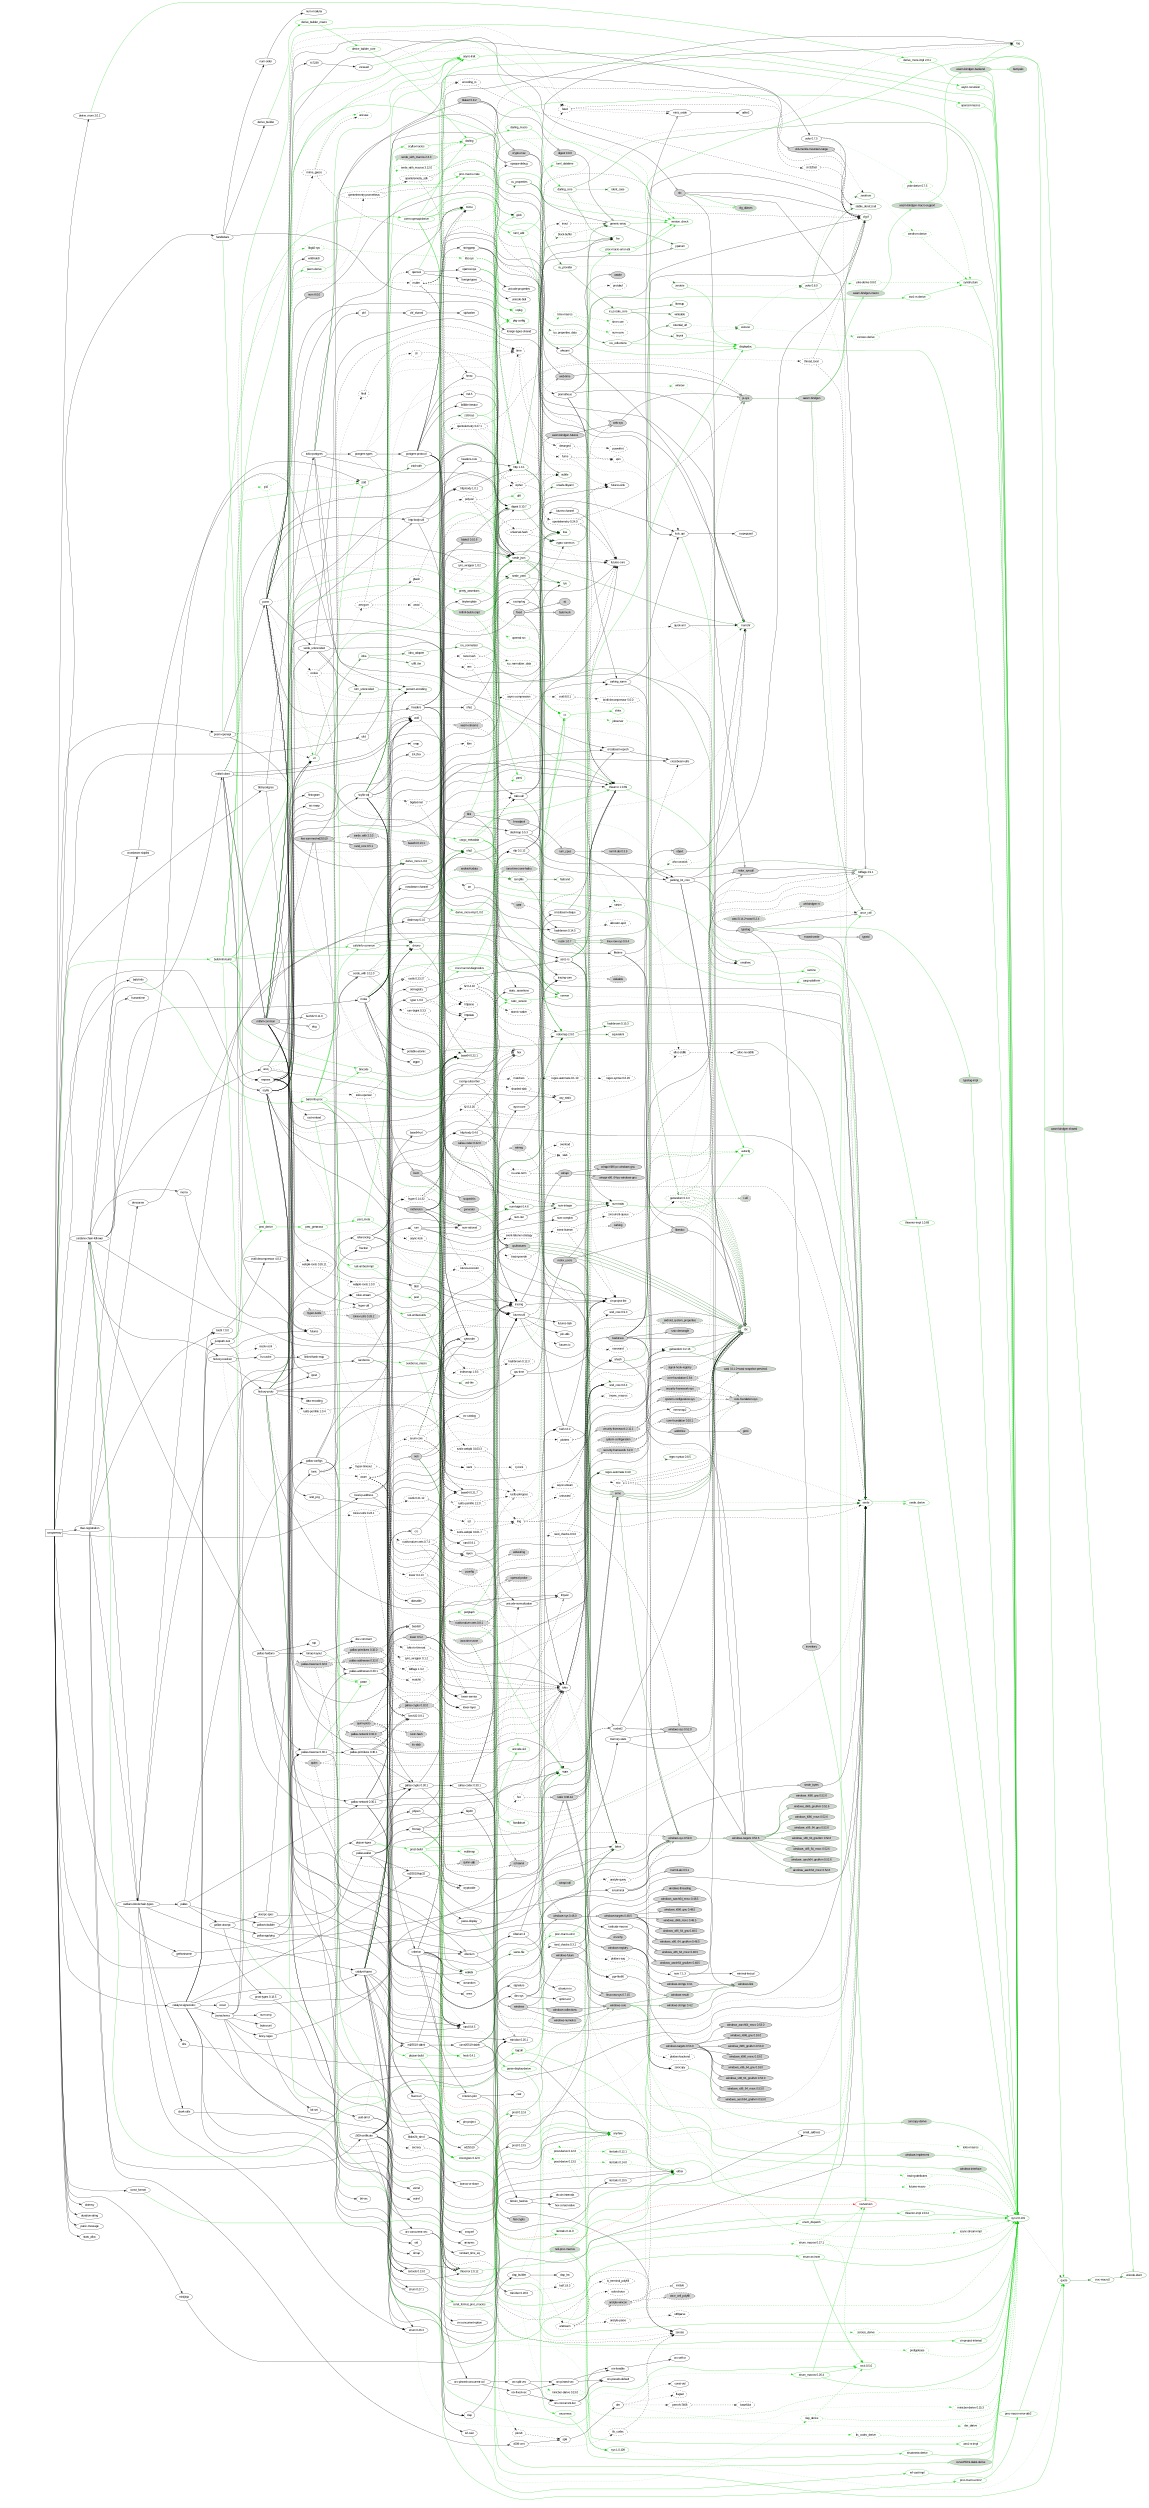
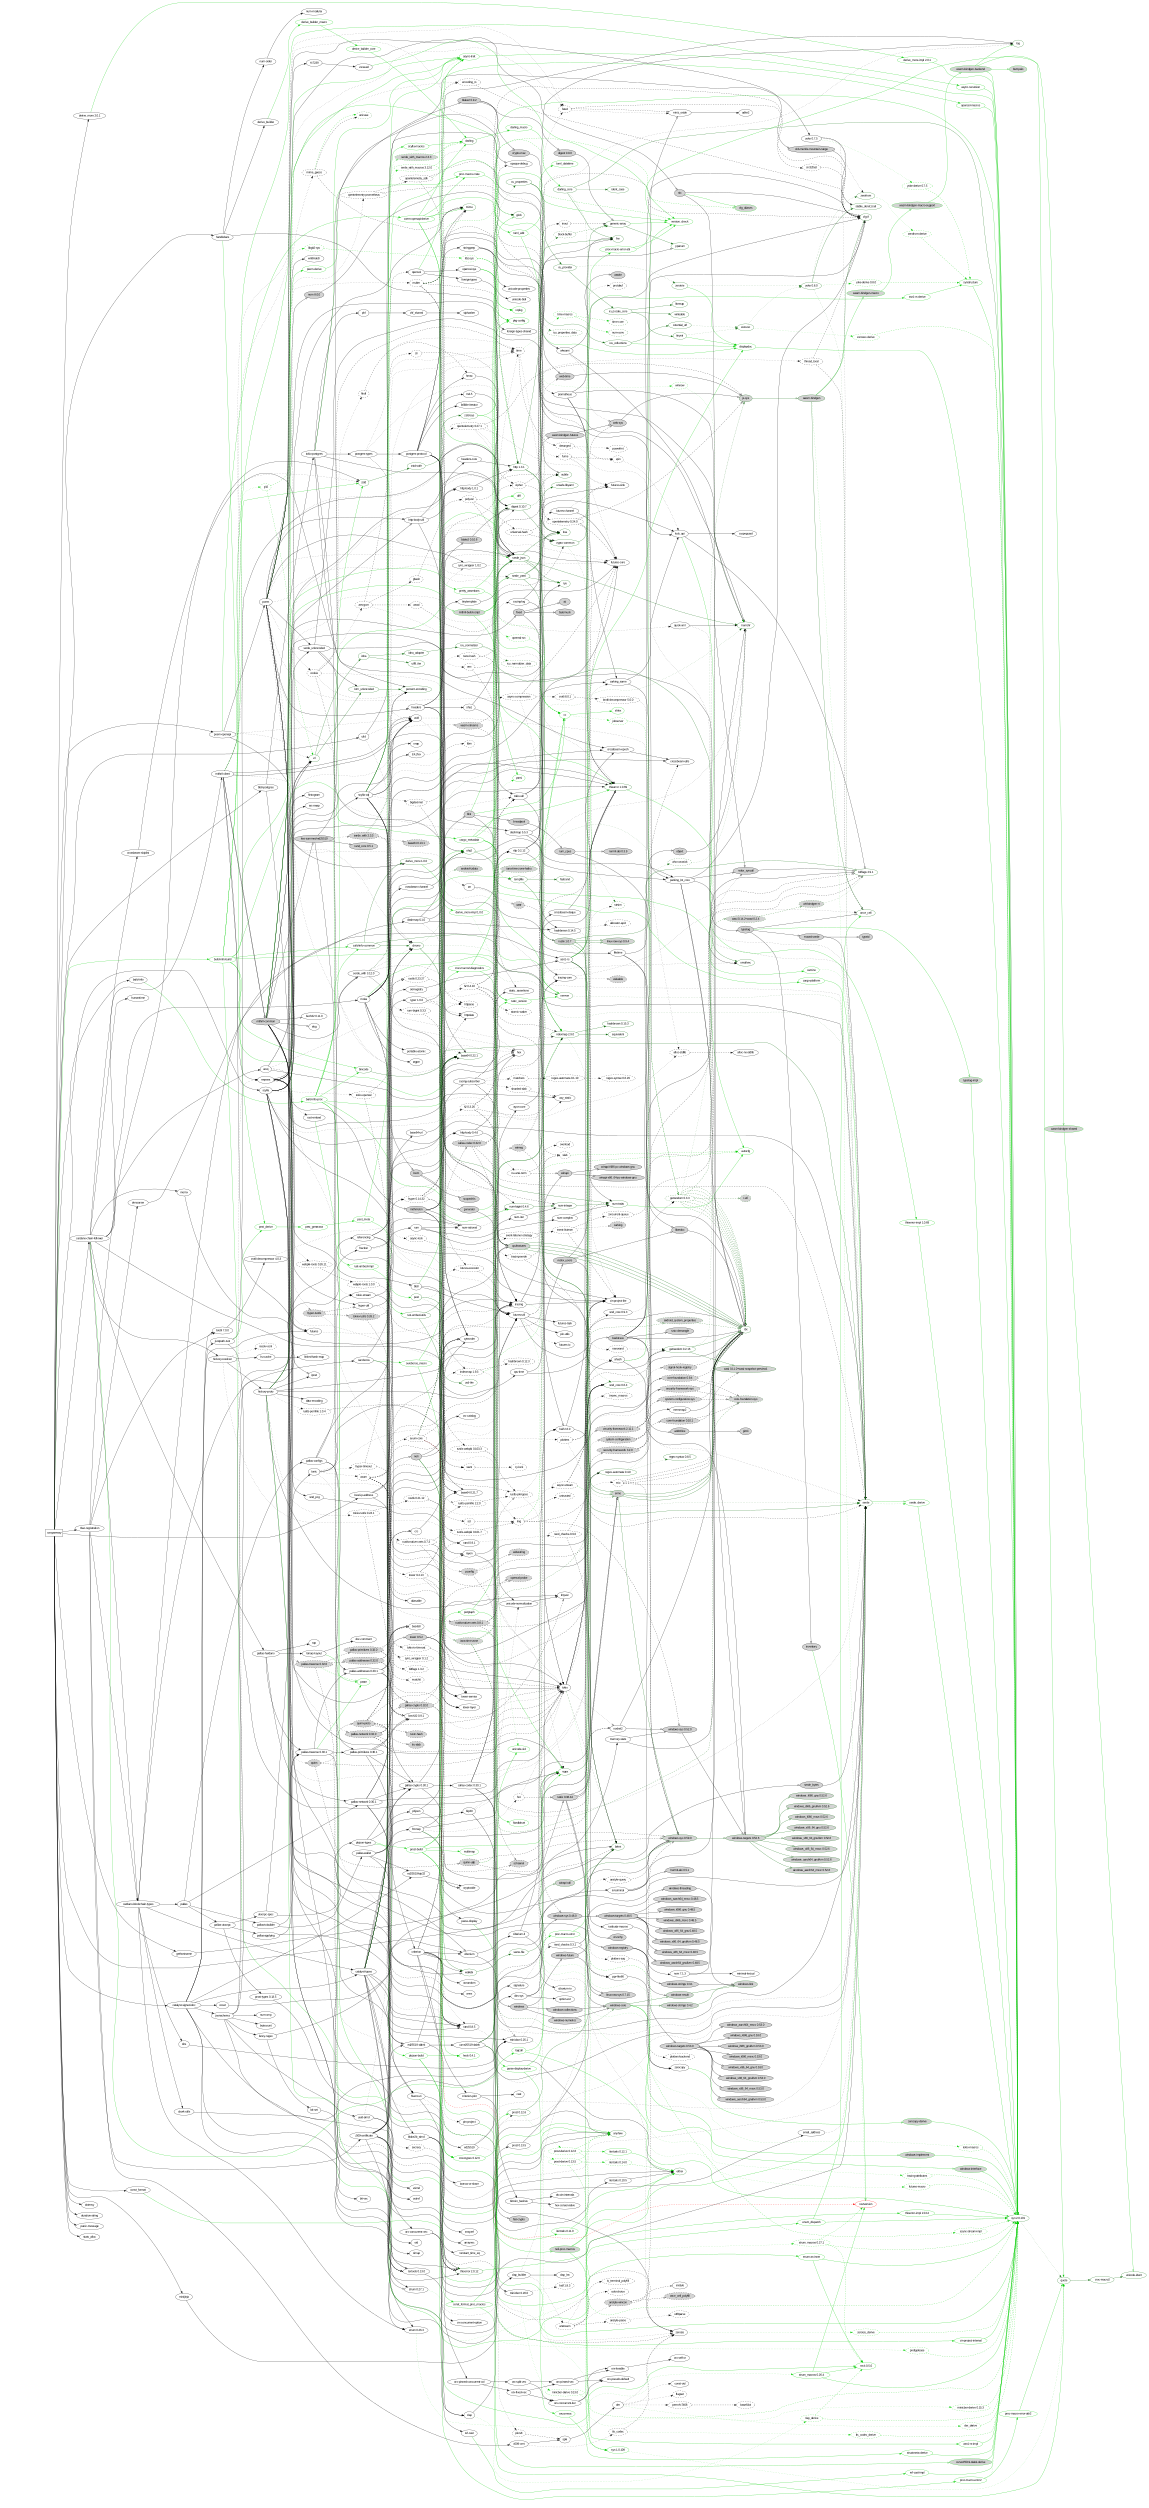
(551, 206) -> none
(853, 477) -> (809, 681)
(778, 990) -> (778, 990)
none -> (561, 1844)
